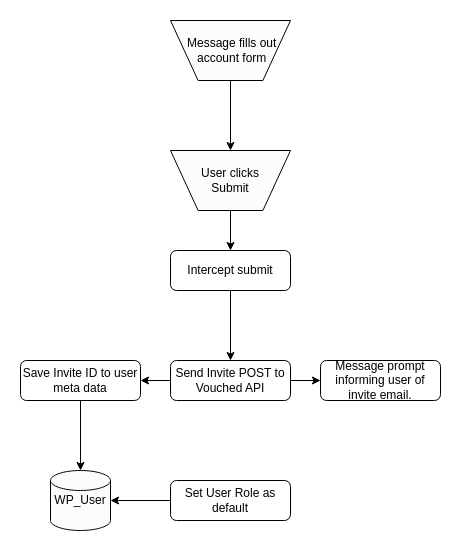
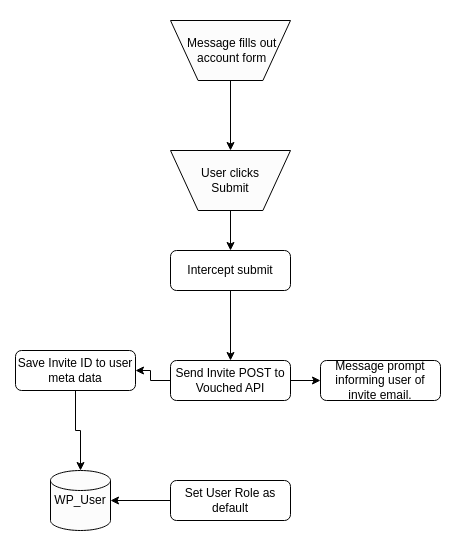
(81, 381) -> (76, 371)
